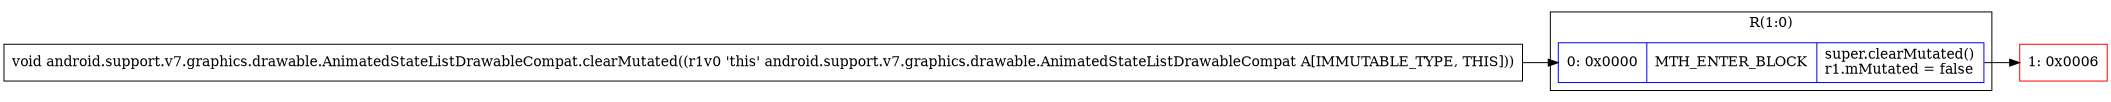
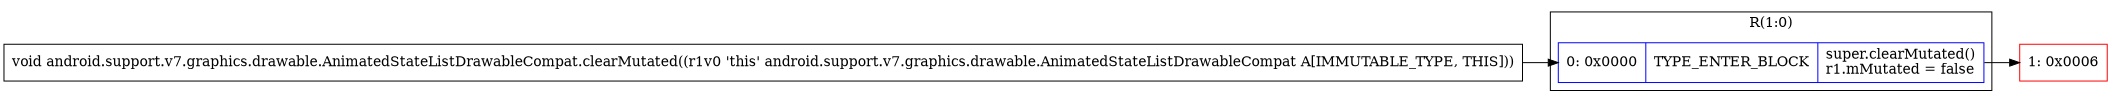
(1731, 62) -> (1732, 62)
